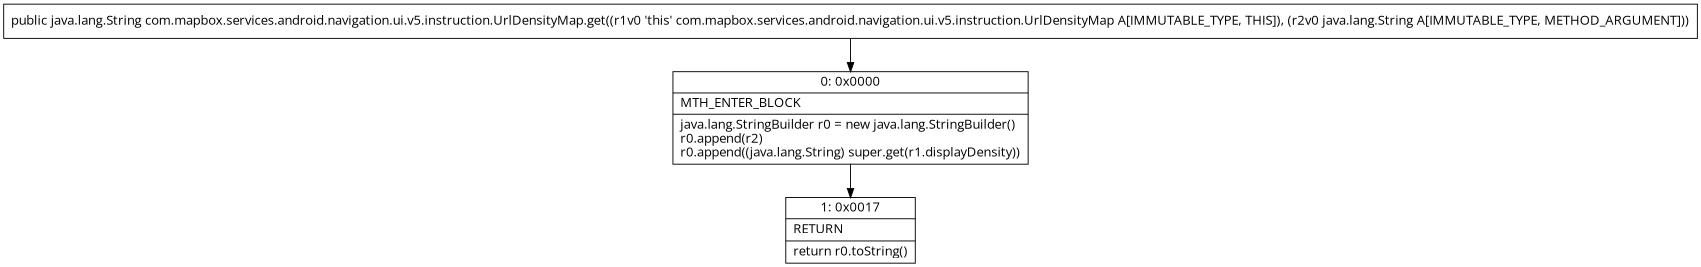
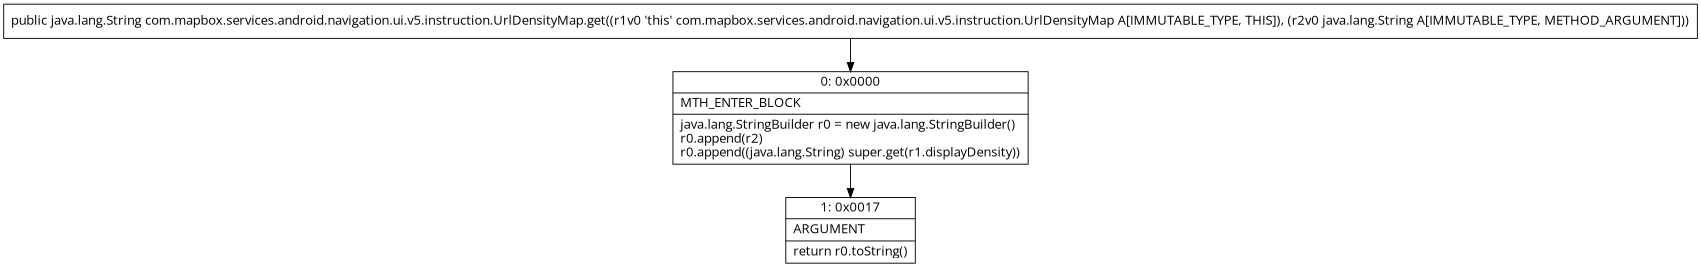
(819, 229) -> (829, 229)
